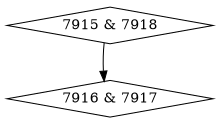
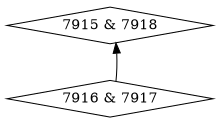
(103, 57) -> (117, 67)
